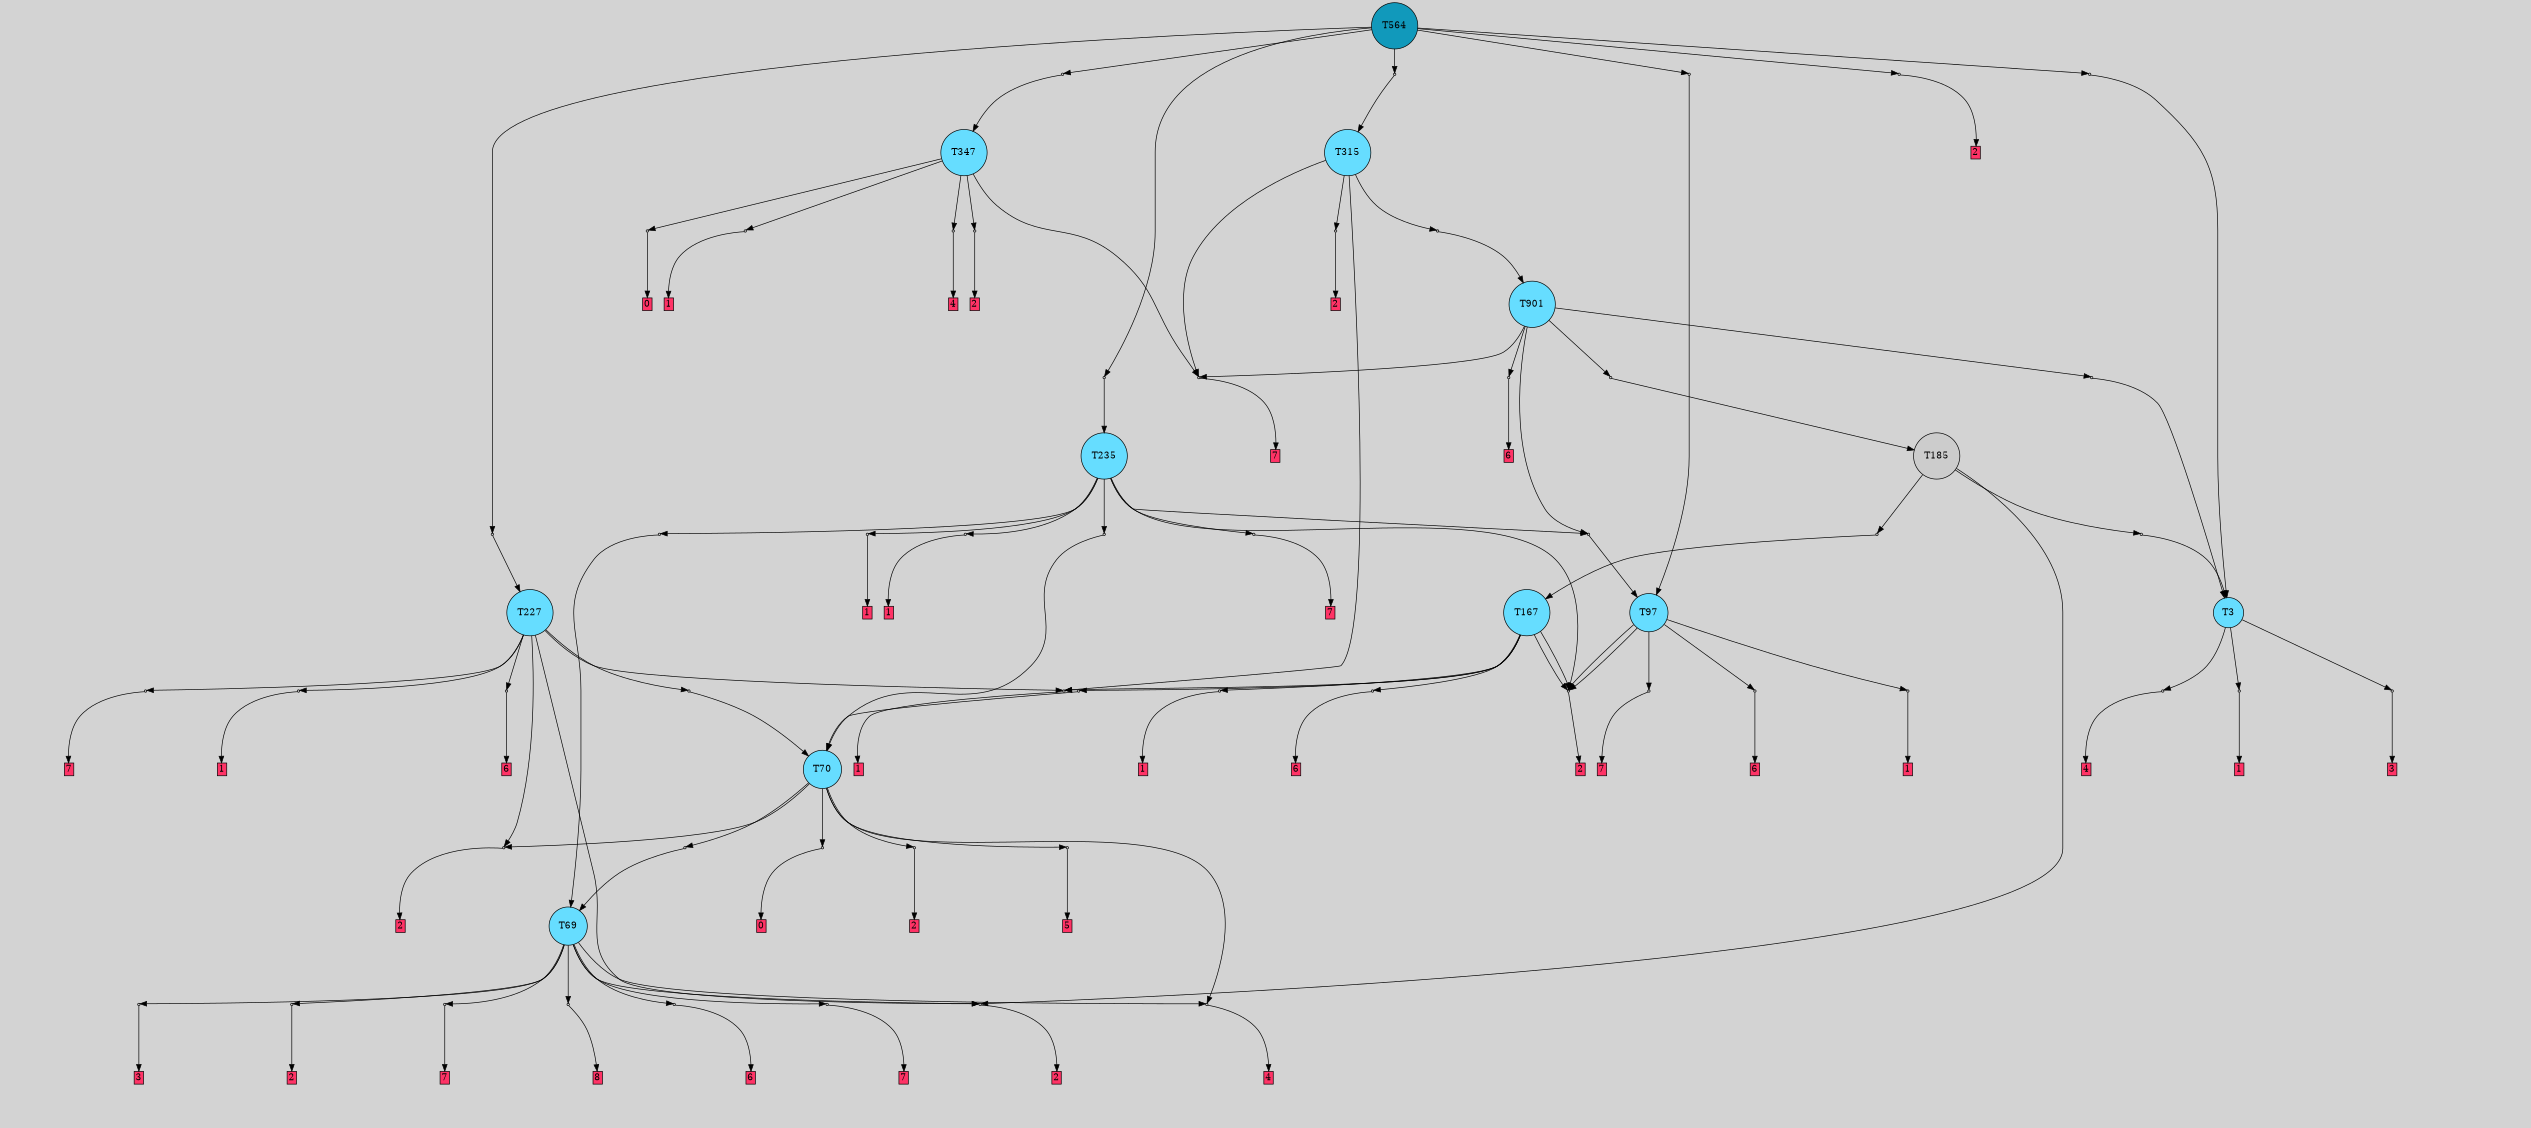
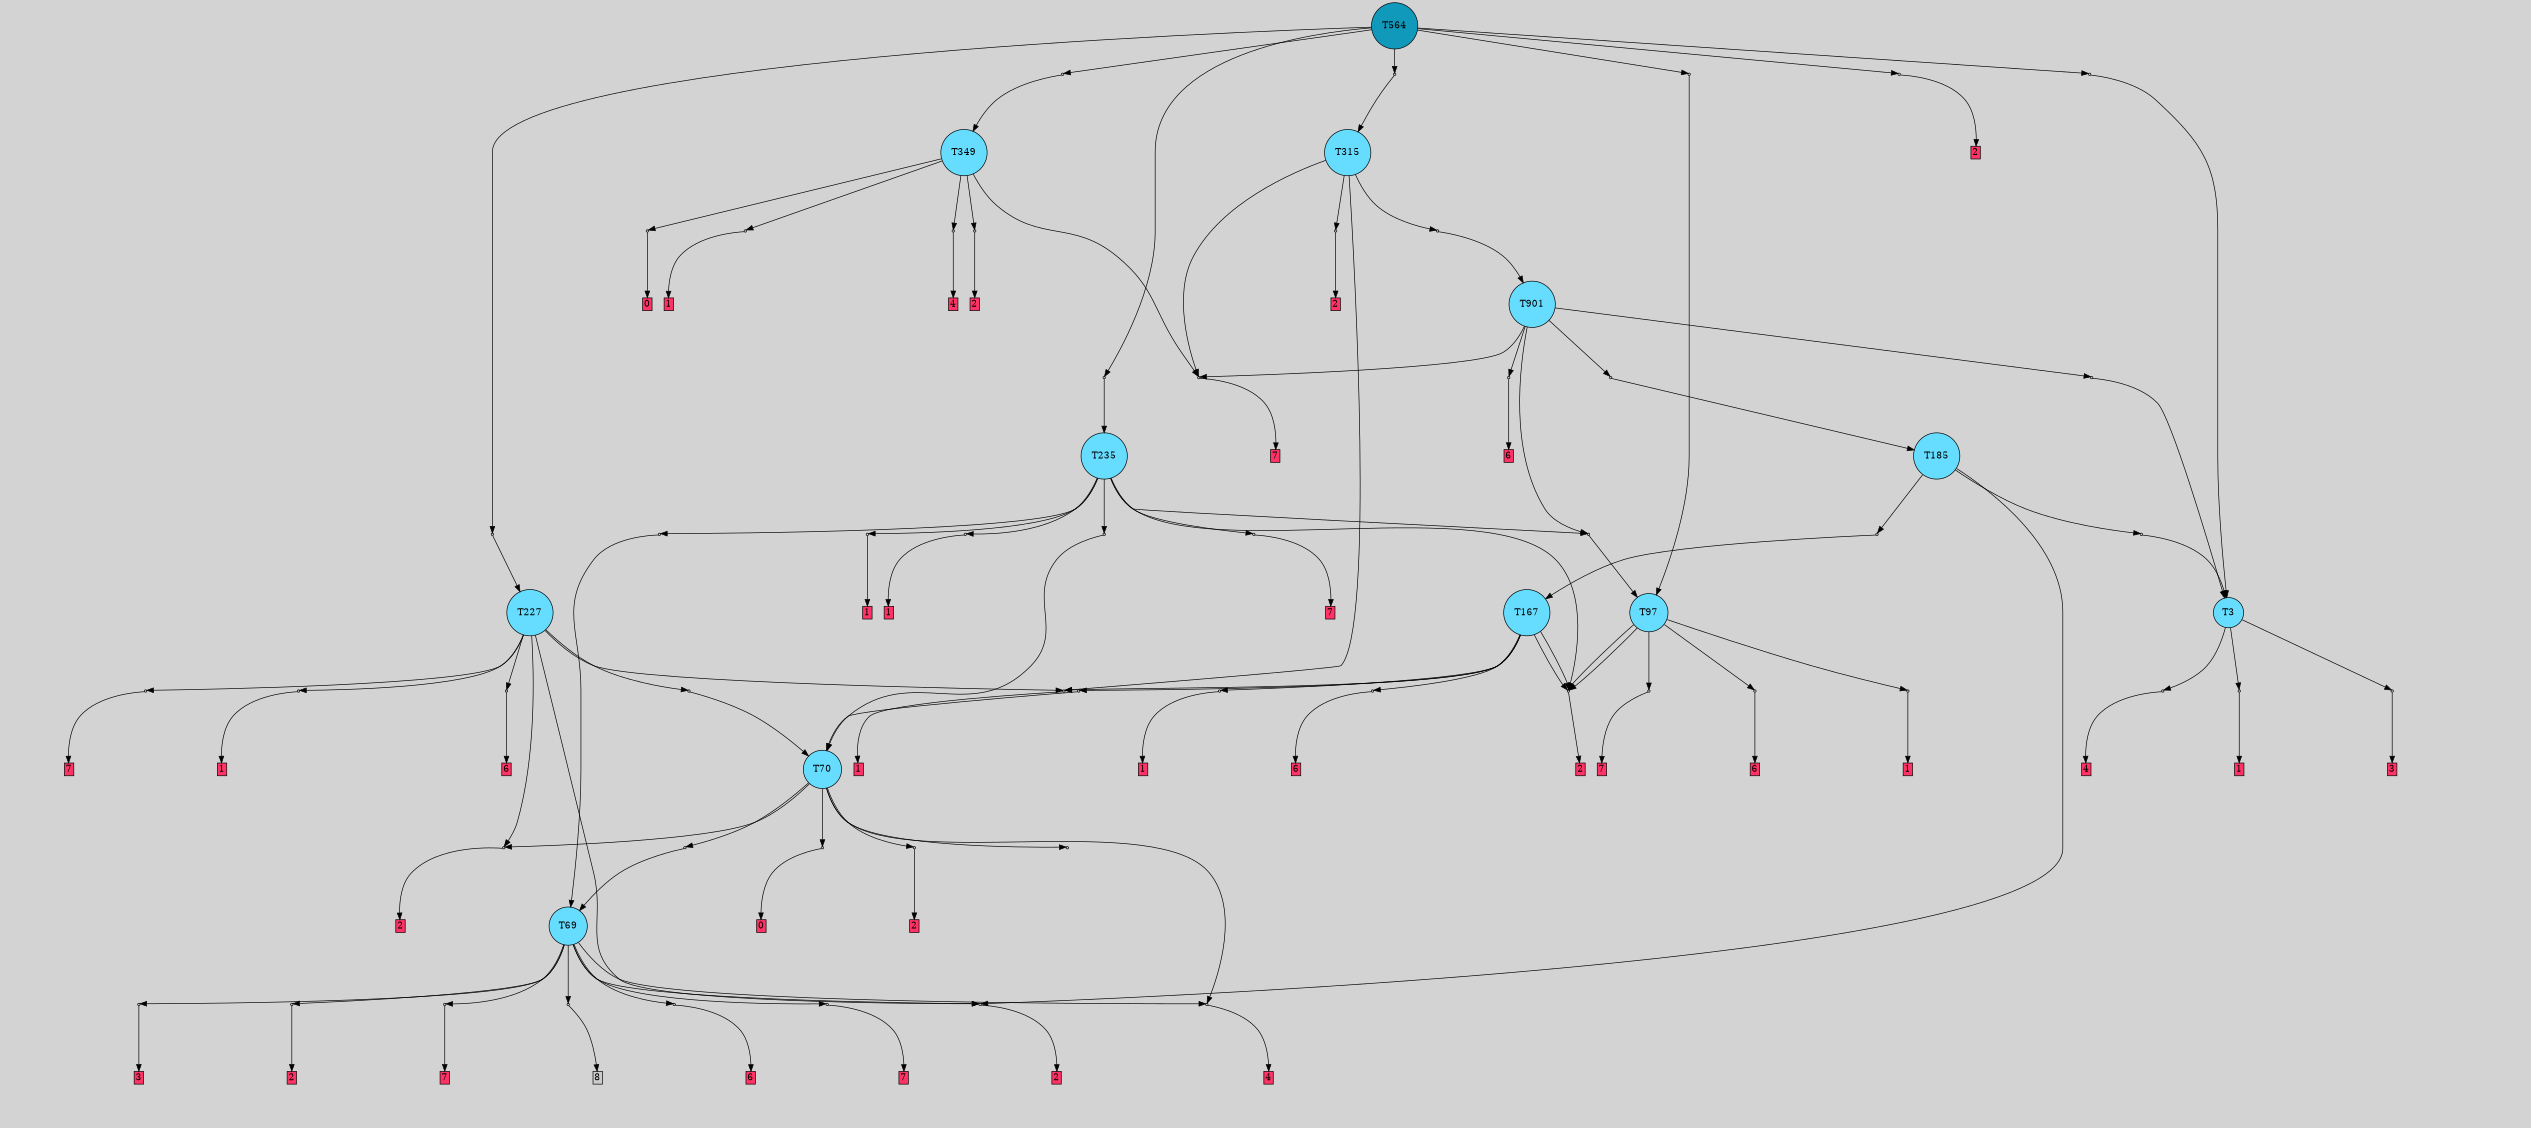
(964, 153) -> (964, 153)
(1937, 456) -> (1937, 456)
(1067, 926) -> none
(598, 1078) -> (598, 1078)
